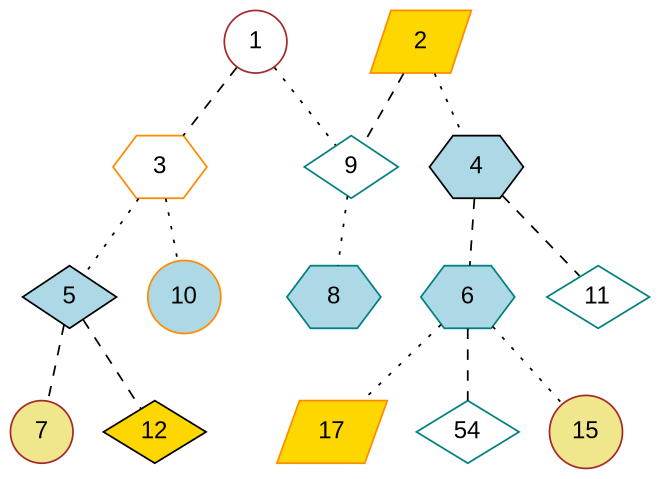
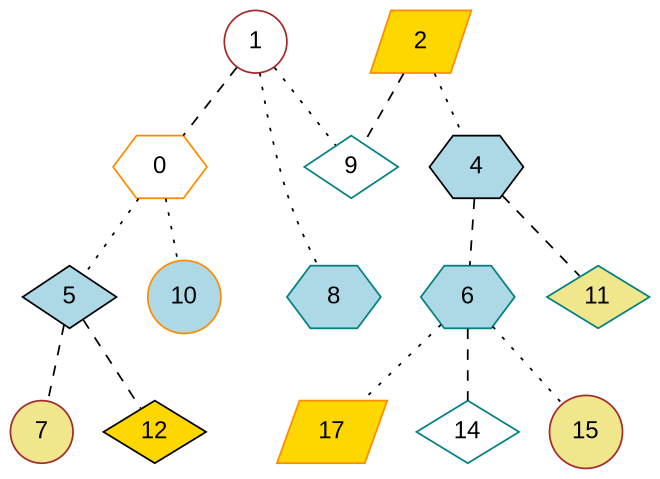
(160, 167) -> (160, 167)
(343, 231) -> (281, 172)
(598, 297) -> (598, 297)
(468, 432) -> (468, 432)
